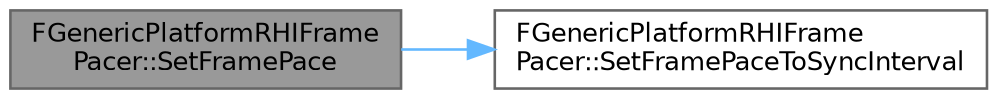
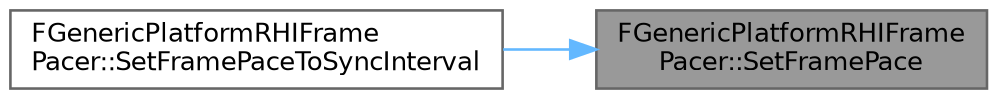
(434, 49) -> (536, 49)
